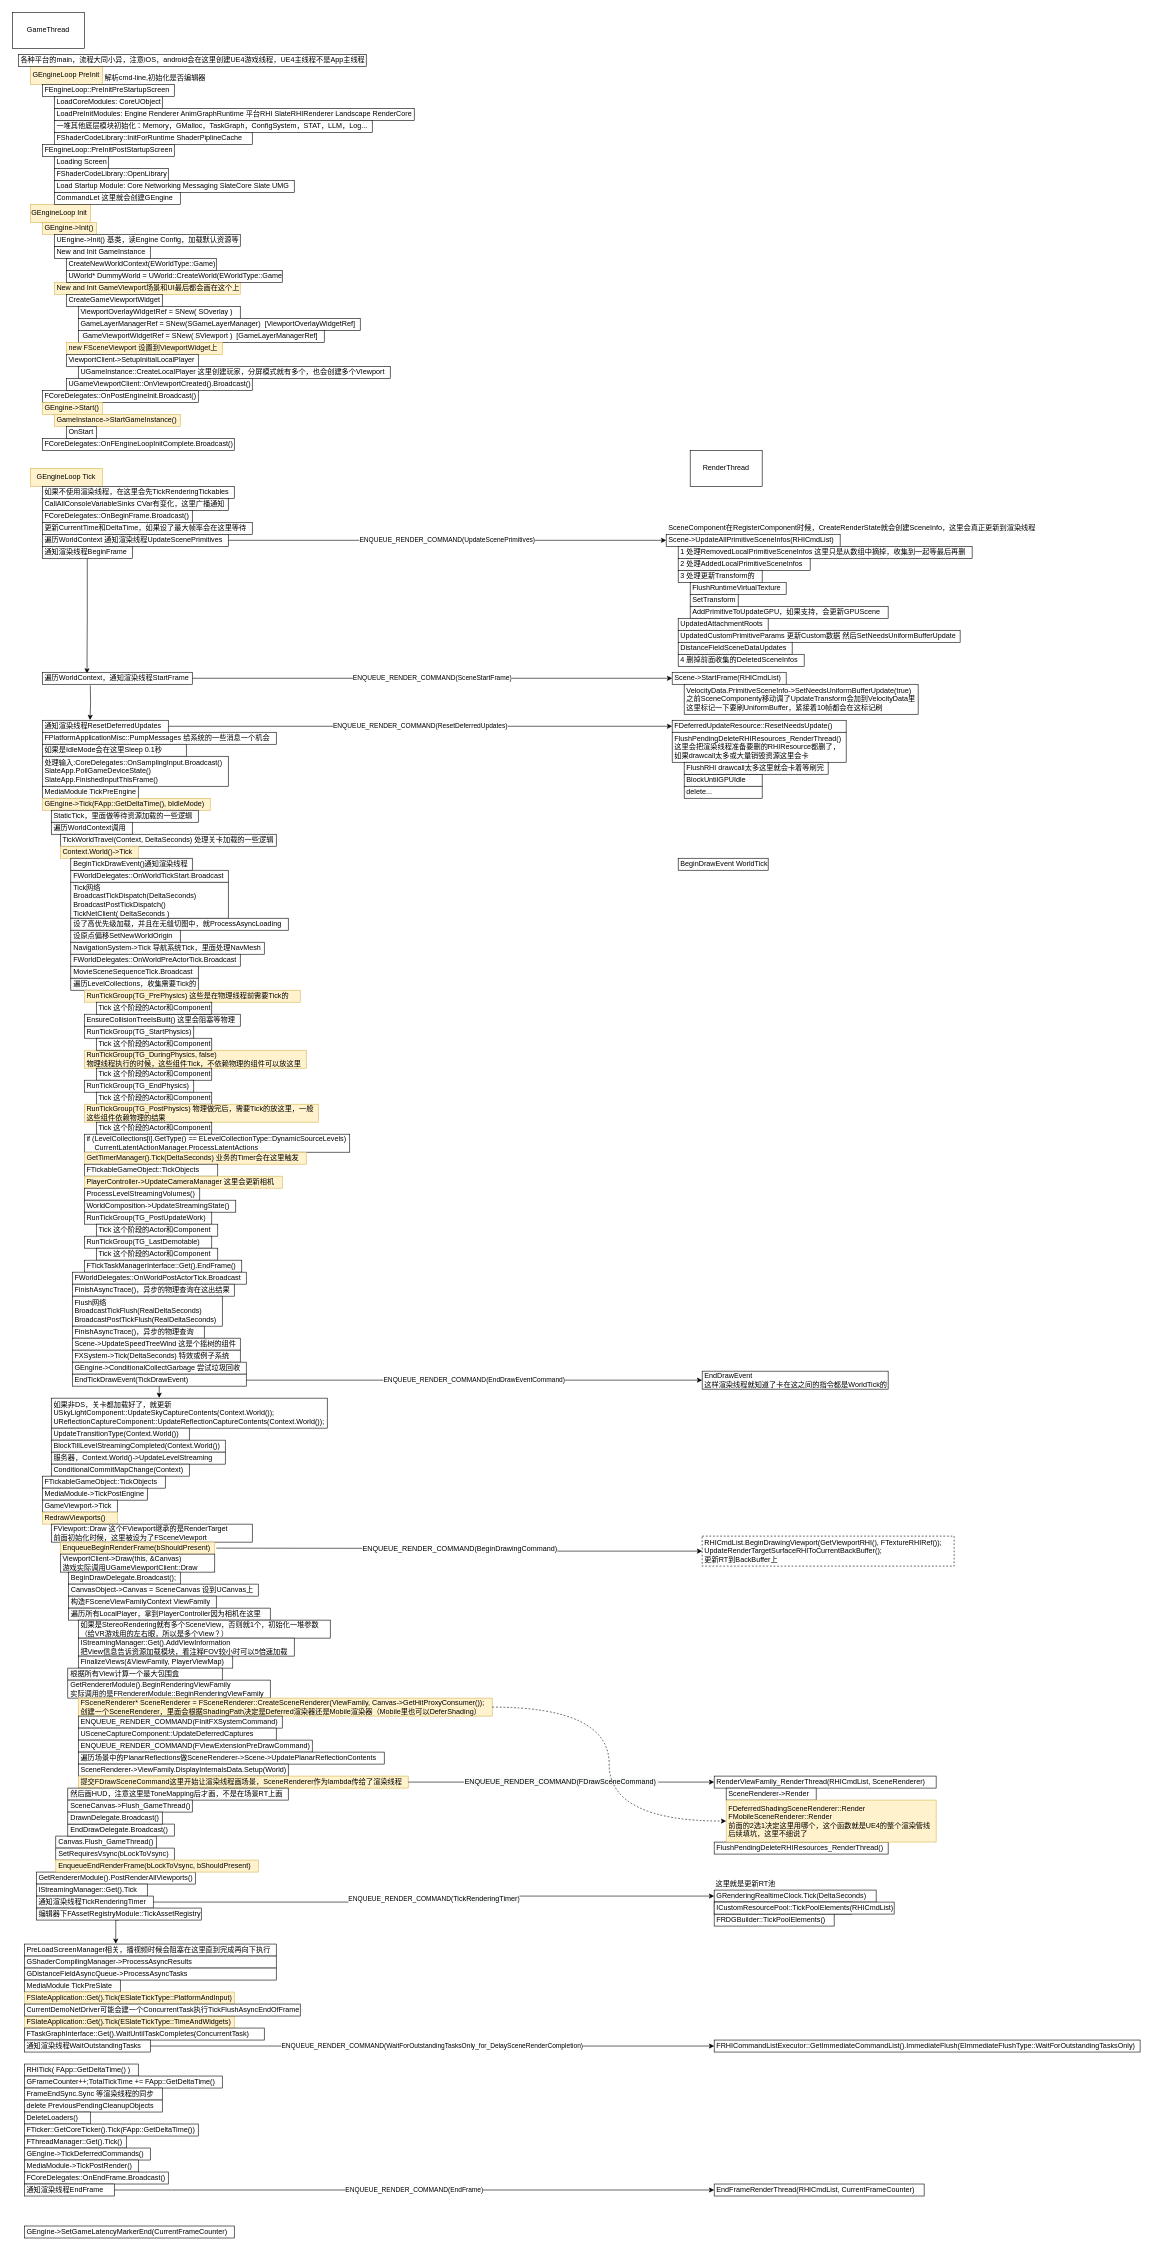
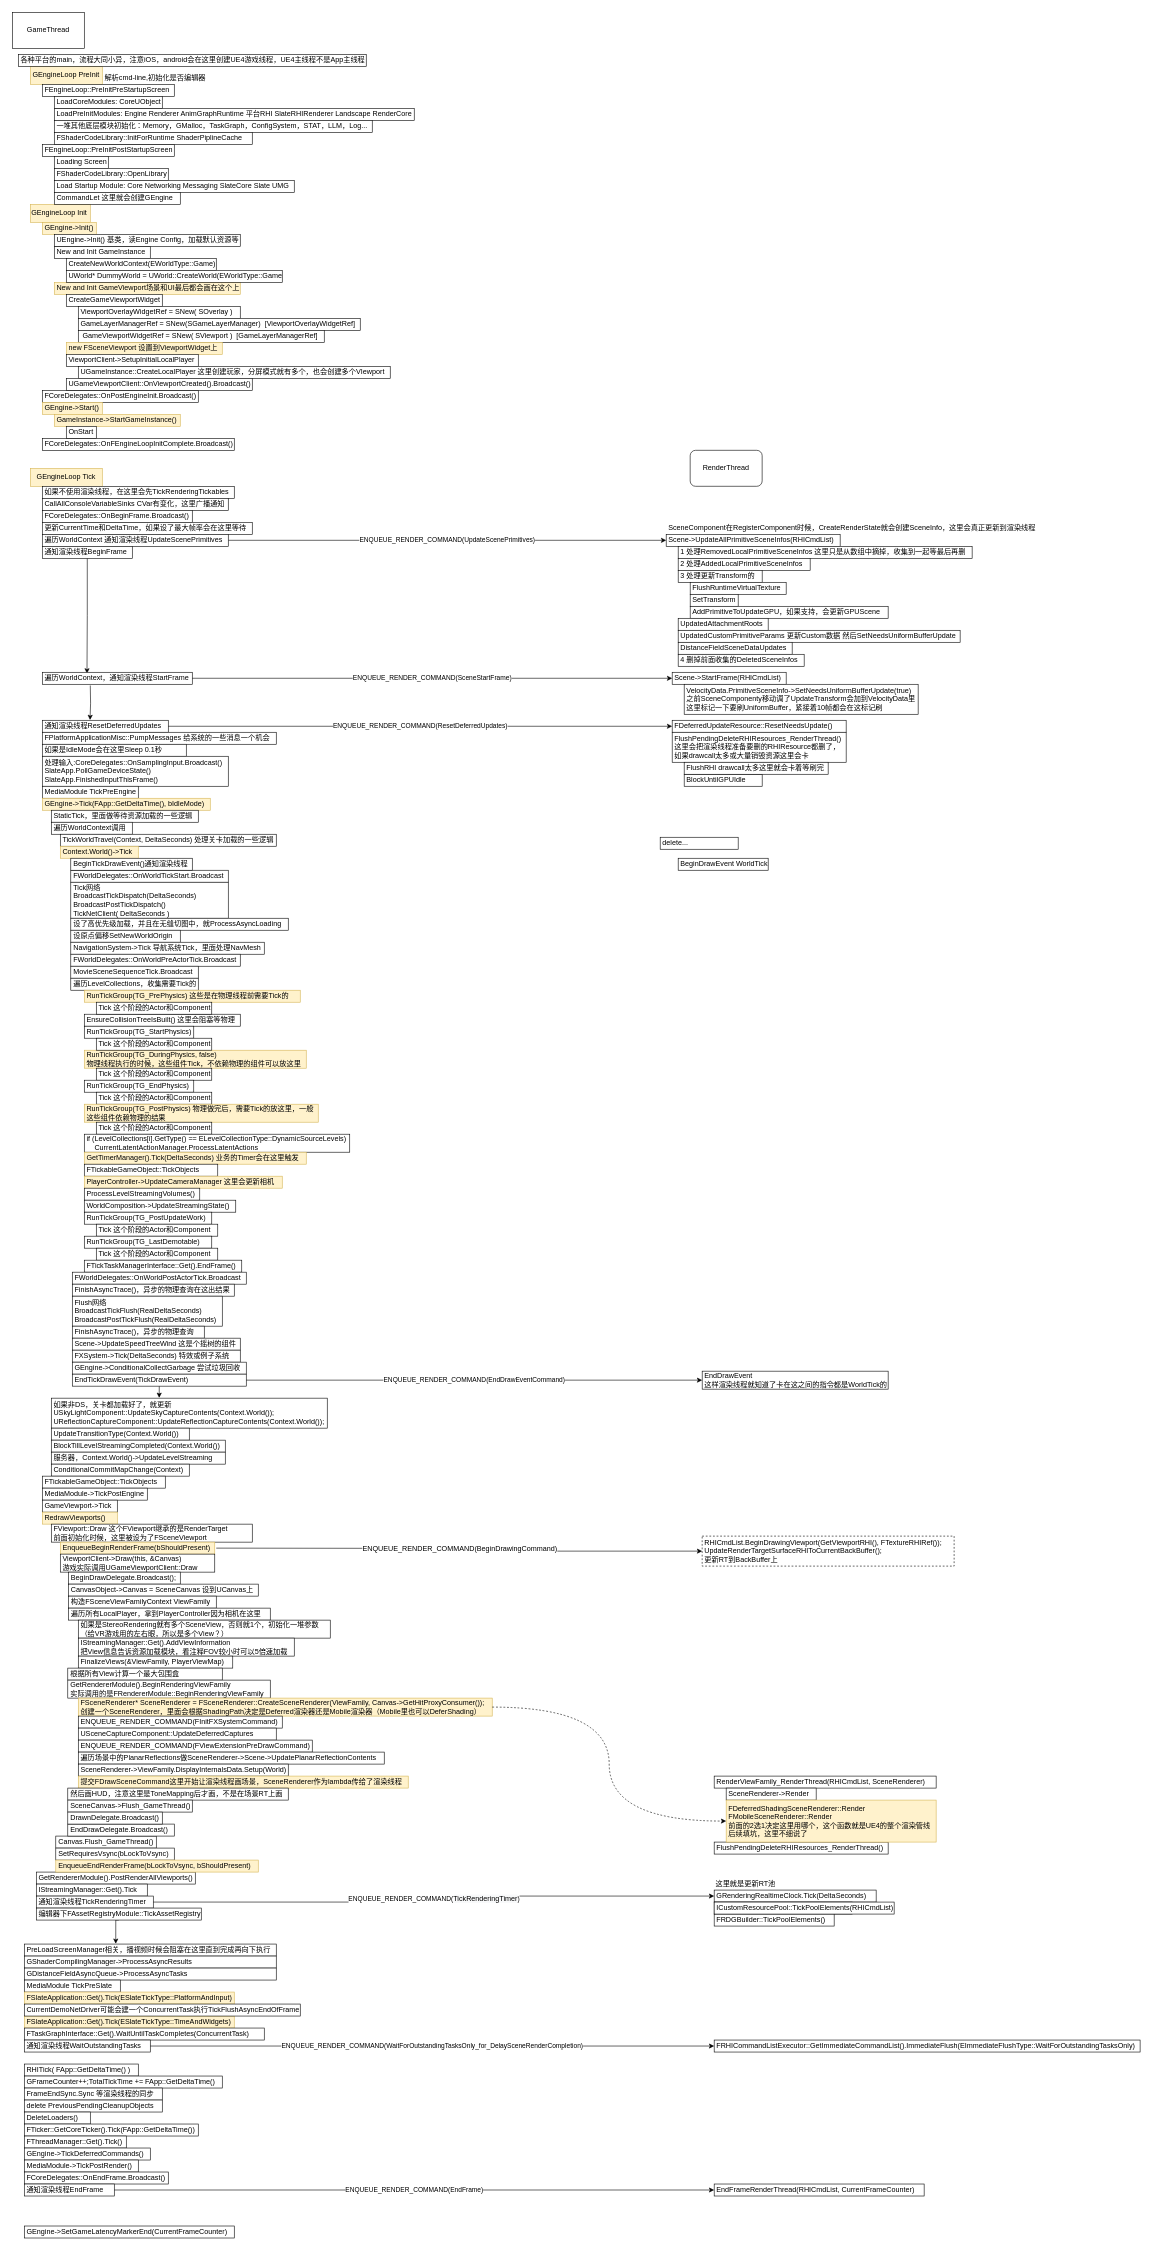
(726, 468) -> (726, 468)
(723, 792) -> (699, 843)
(559, 1782) -> none
